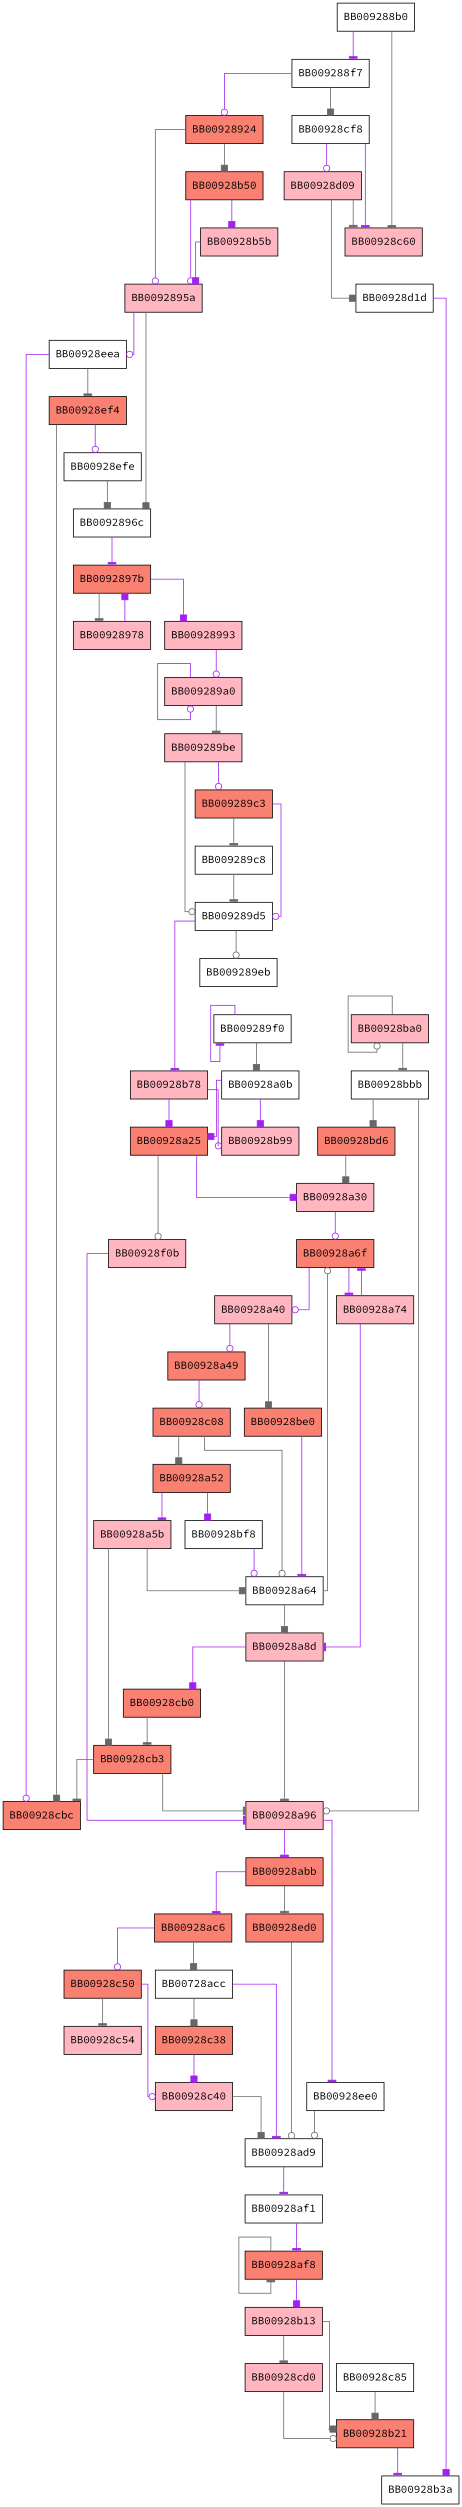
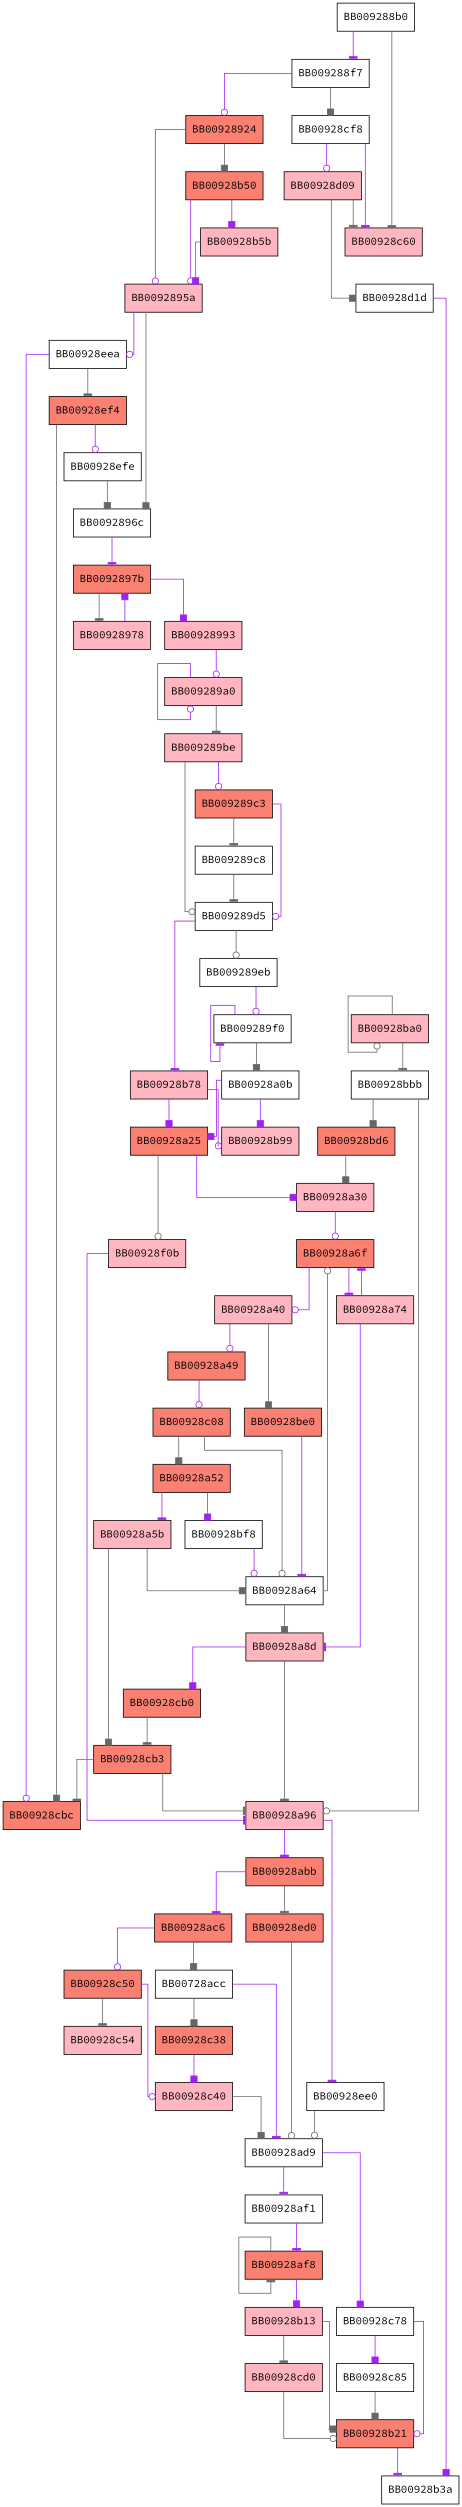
none -> (256, 997)
none -> (375, 2321)
